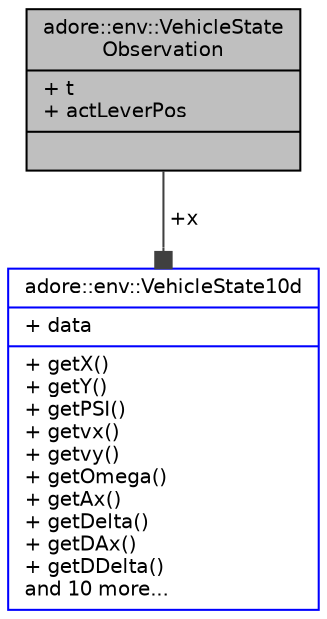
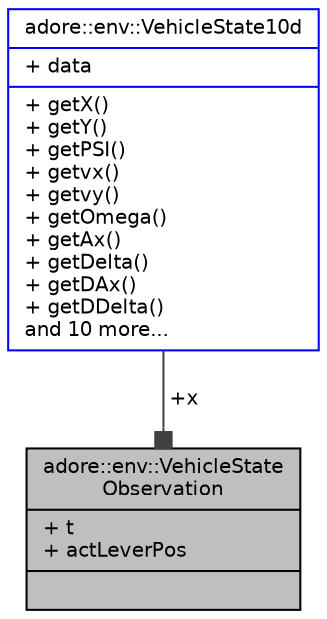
(163, 209) -> (163, 389)
